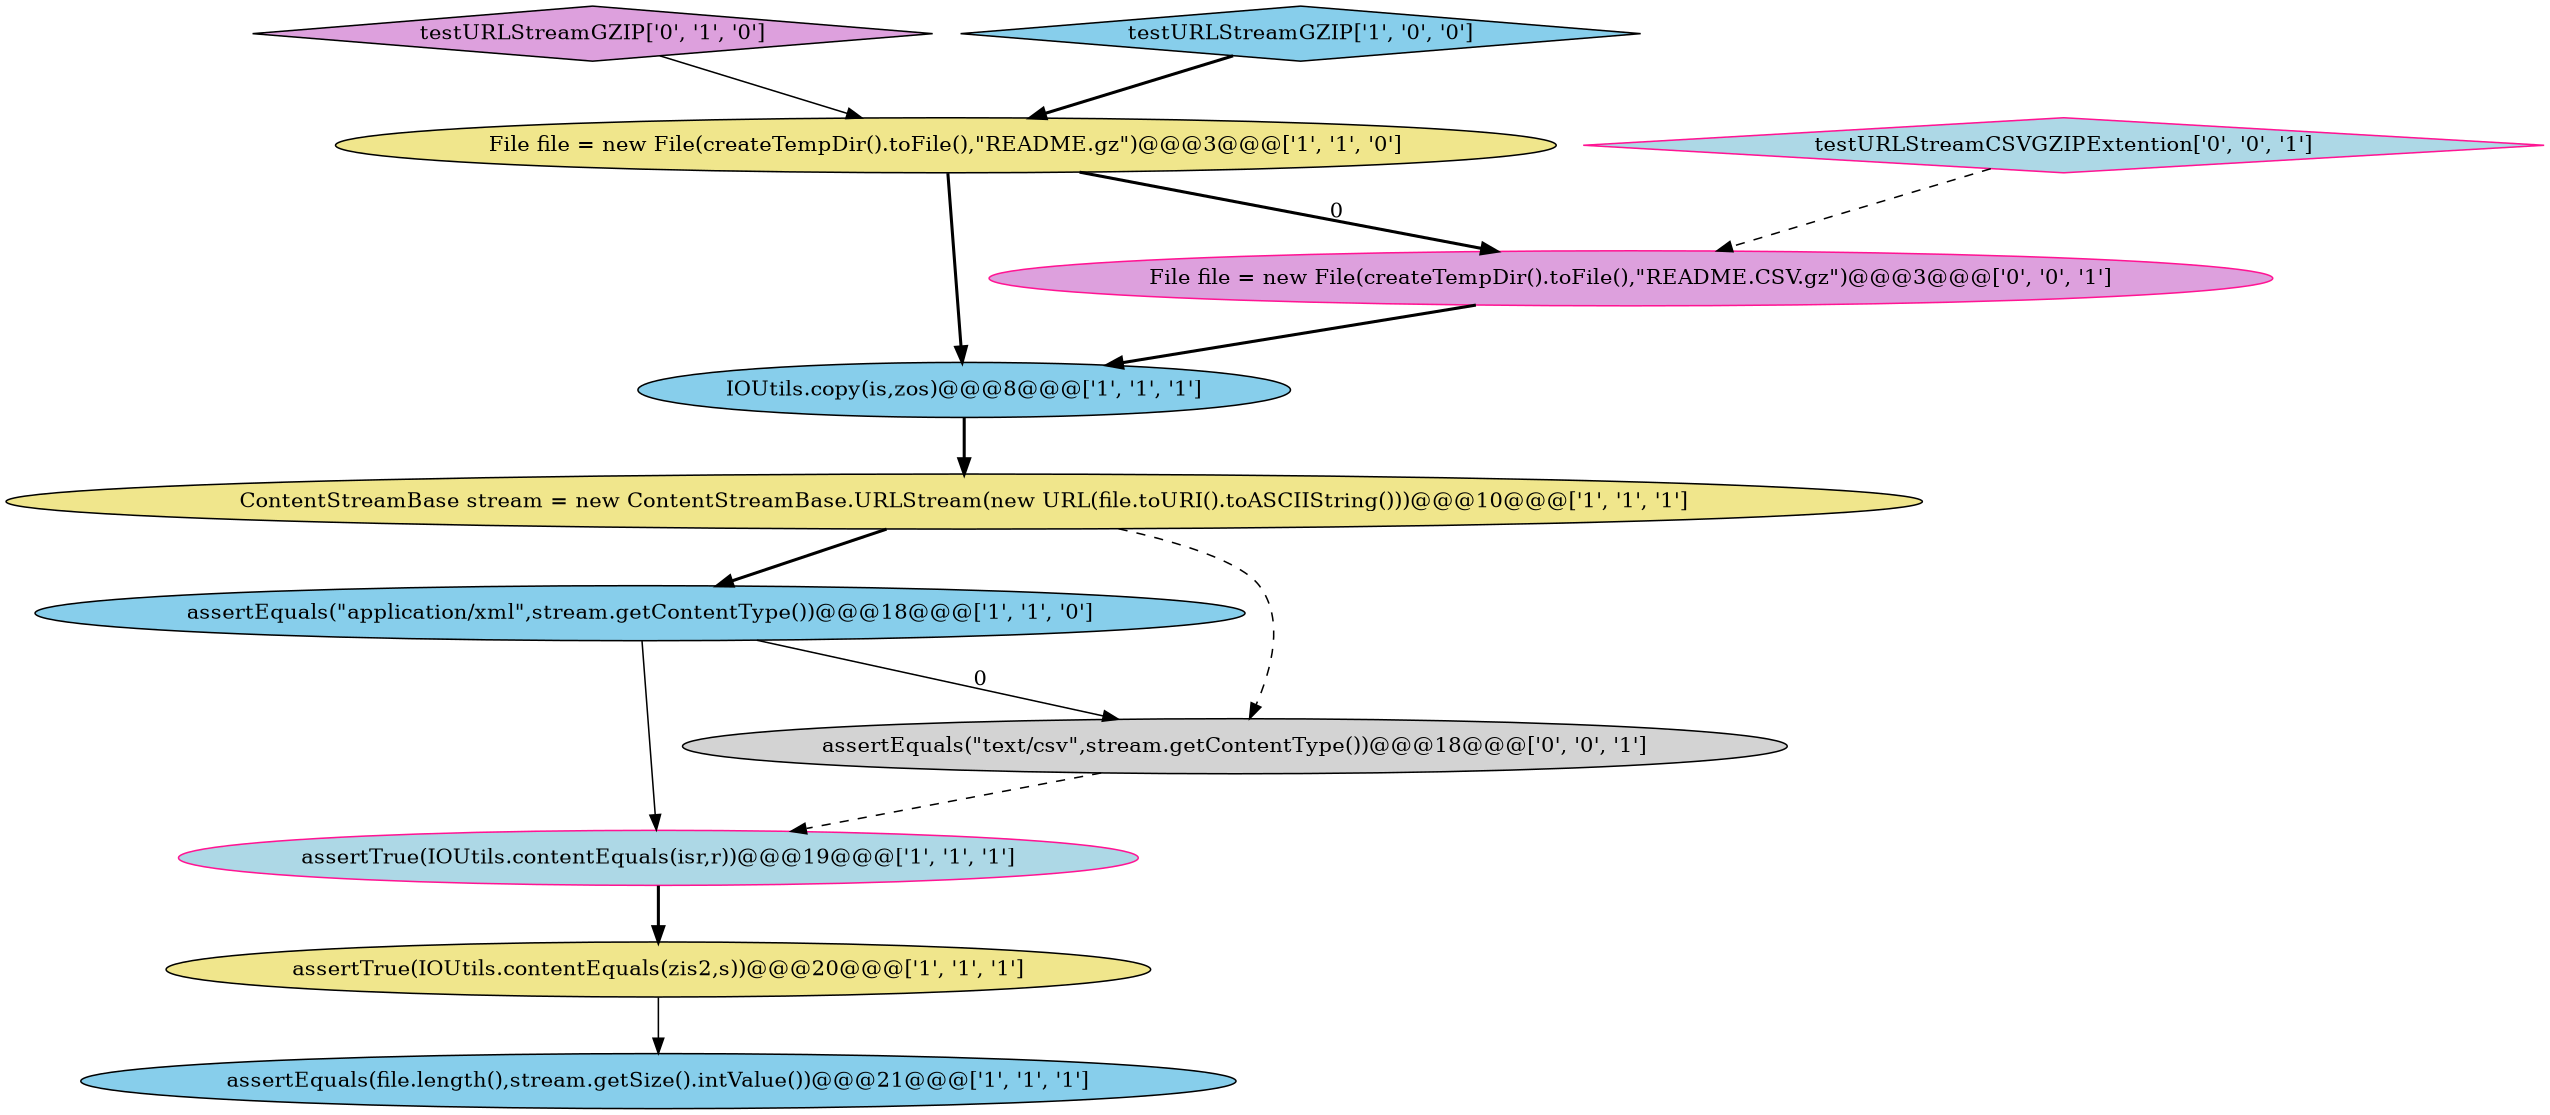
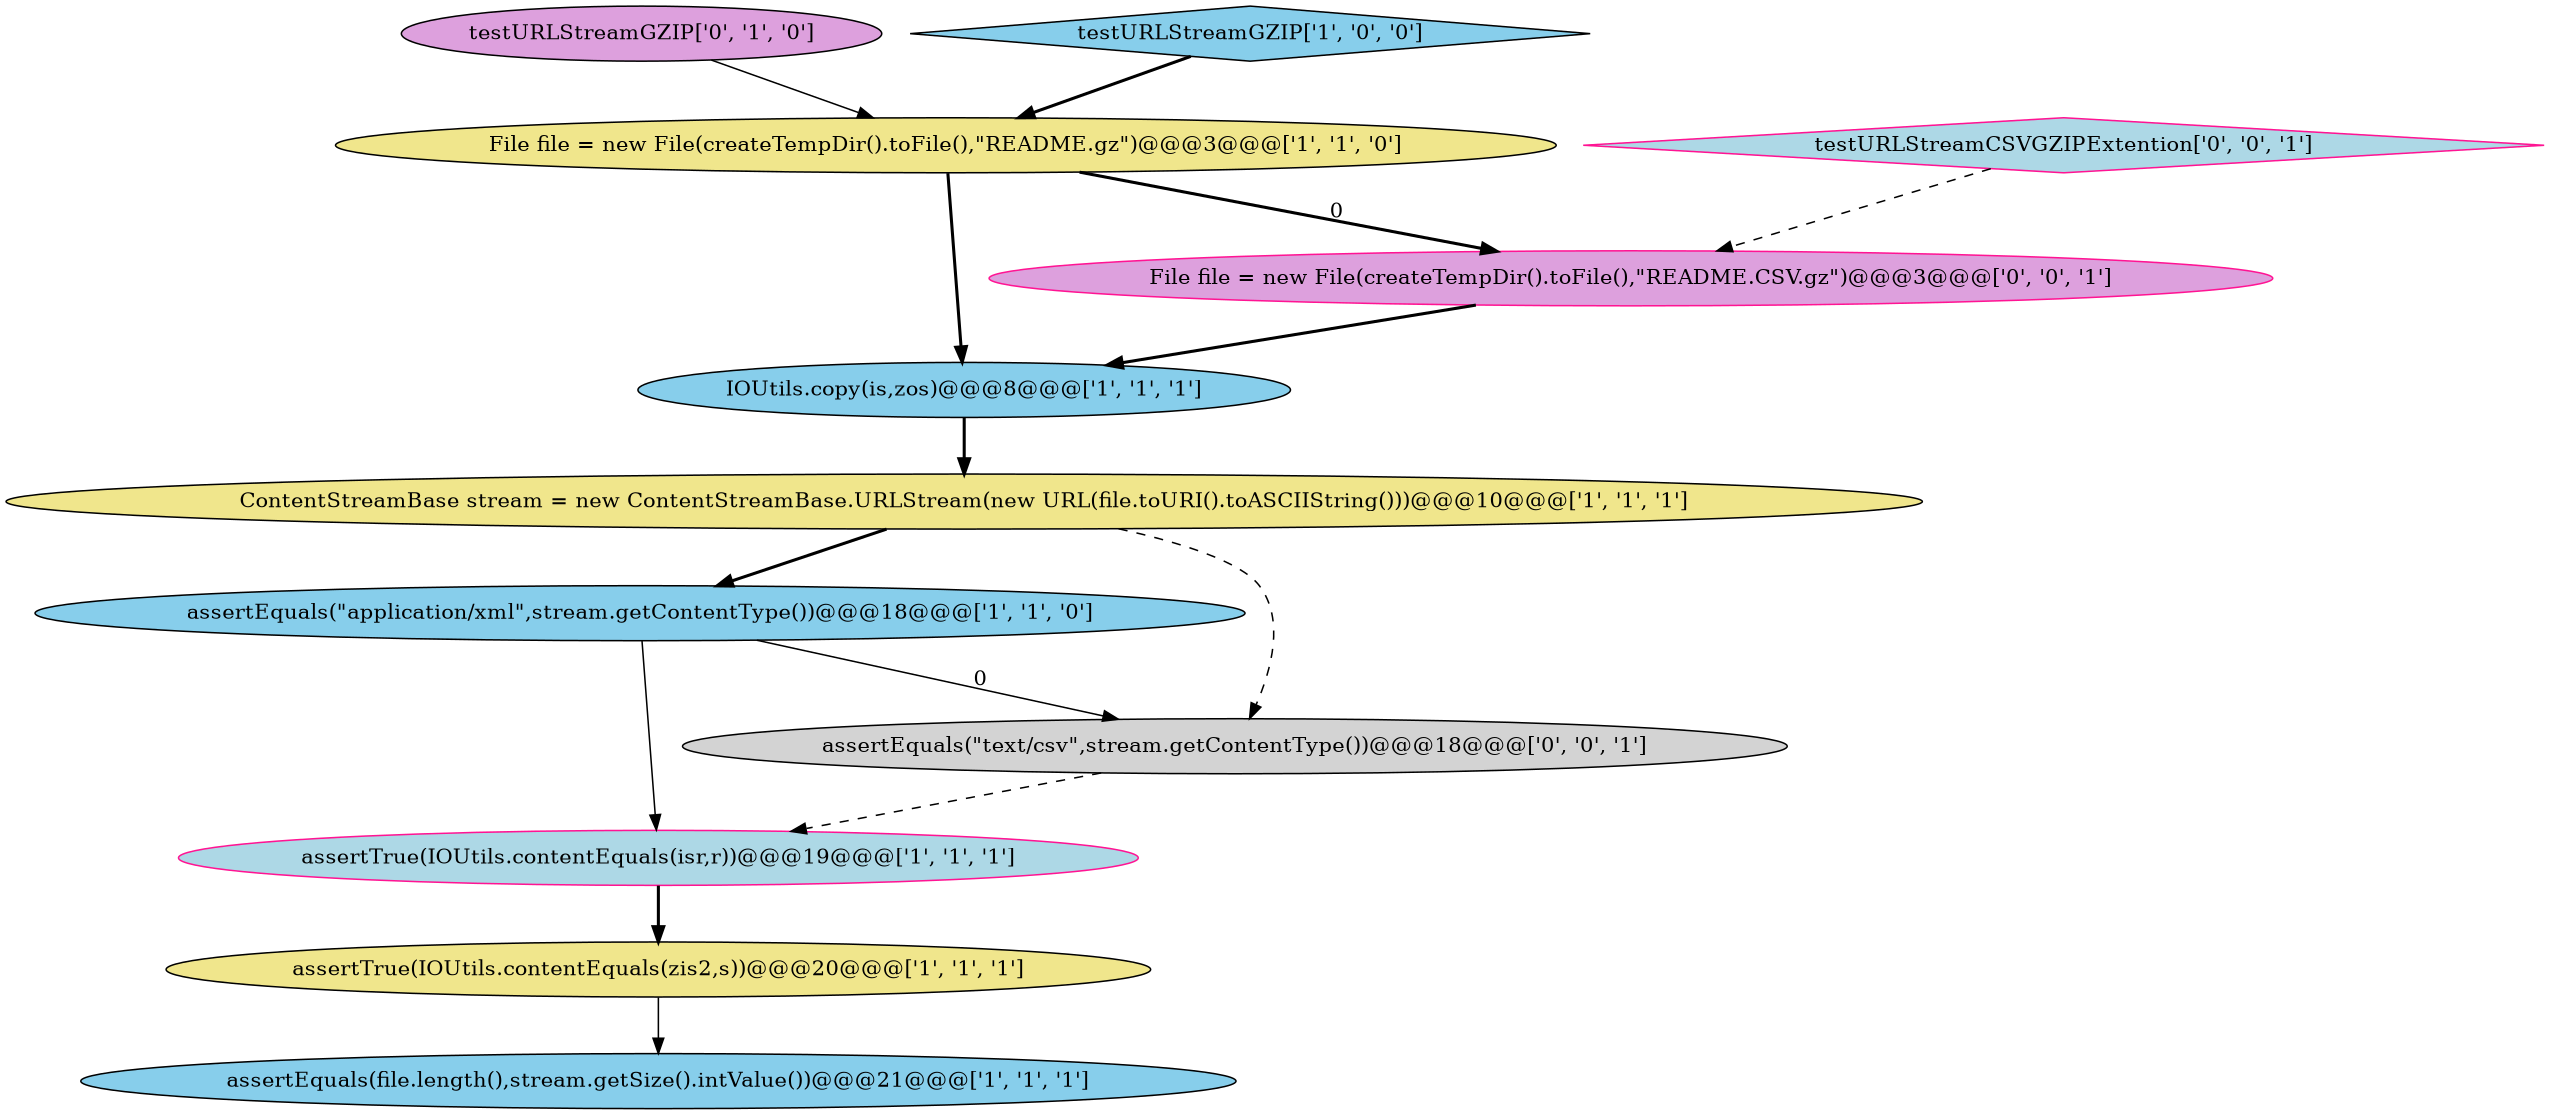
(593, 34) -> (642, 34)
